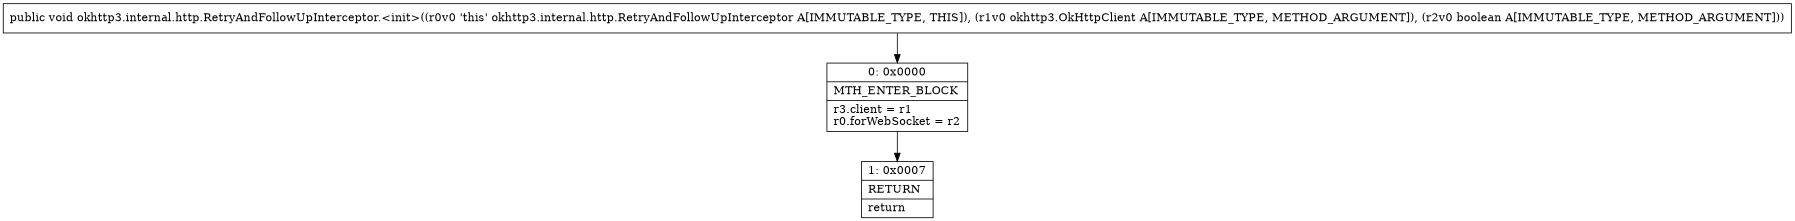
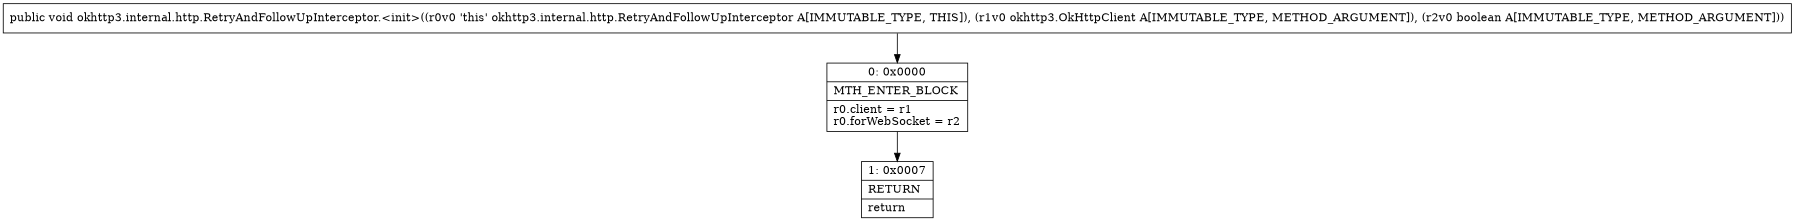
(873, 109) -> (873, 109)
